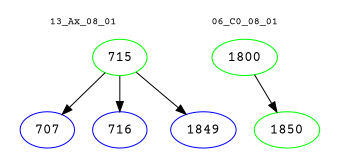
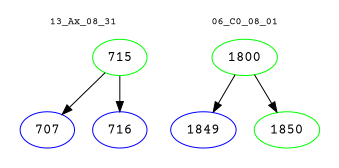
(84, 22) -> (84, 22)
(149, 83) -> (227, 89)
